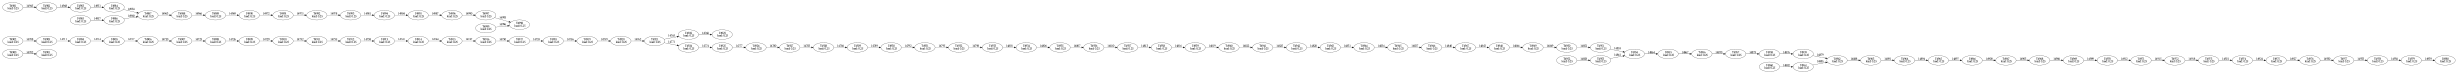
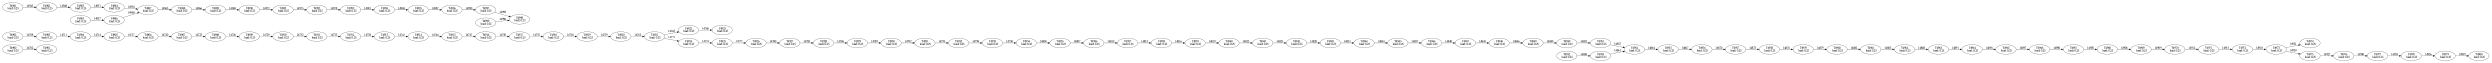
(1009, 46) -> (1009, 42)
(1819, 57) -> (1819, 49)
(2258, 60) -> (2292, 52)
